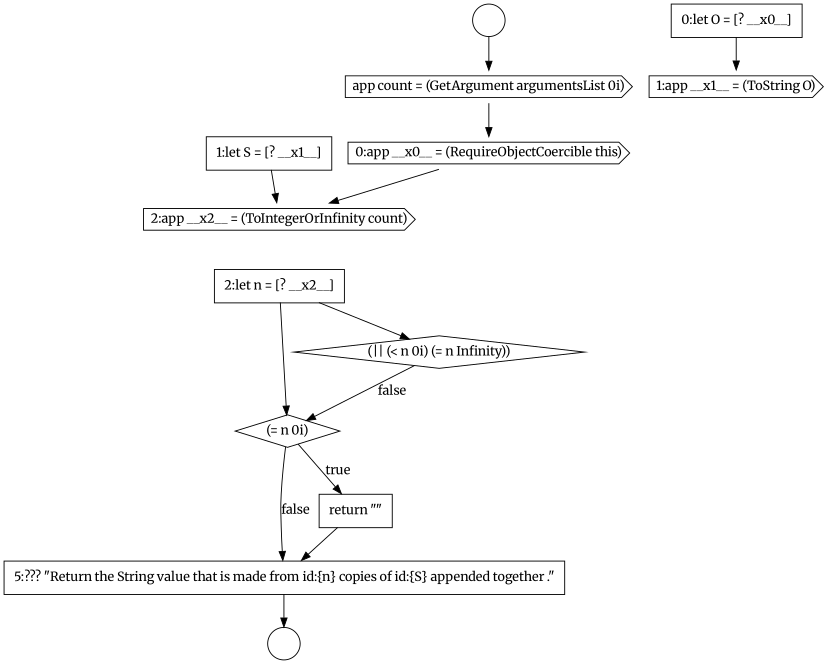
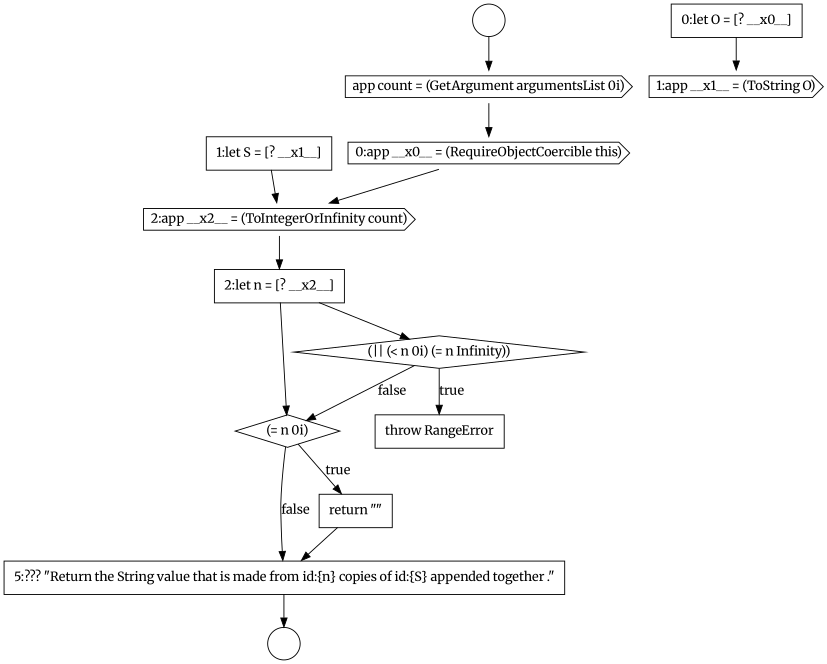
none -> (279, 248)
none -> (439, 431)
